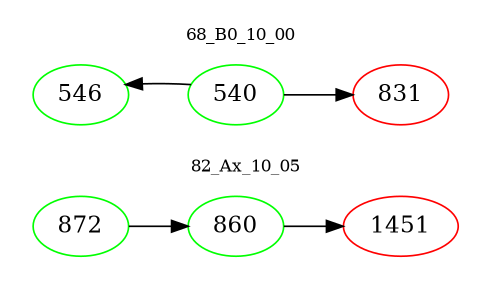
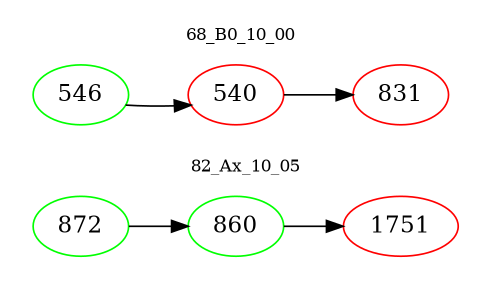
(167, 84) -> (150, 106)
(236, 95) -> (236, 95)
(401, 226) -> (401, 226)
